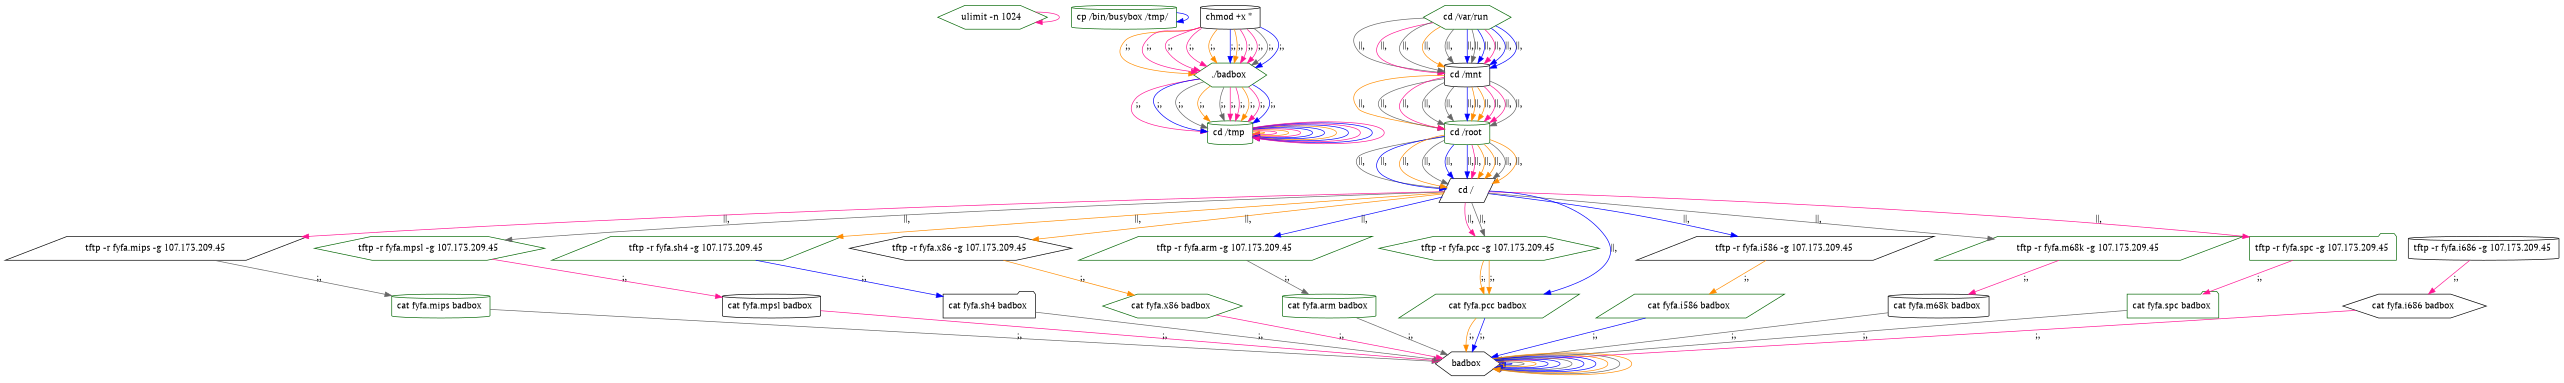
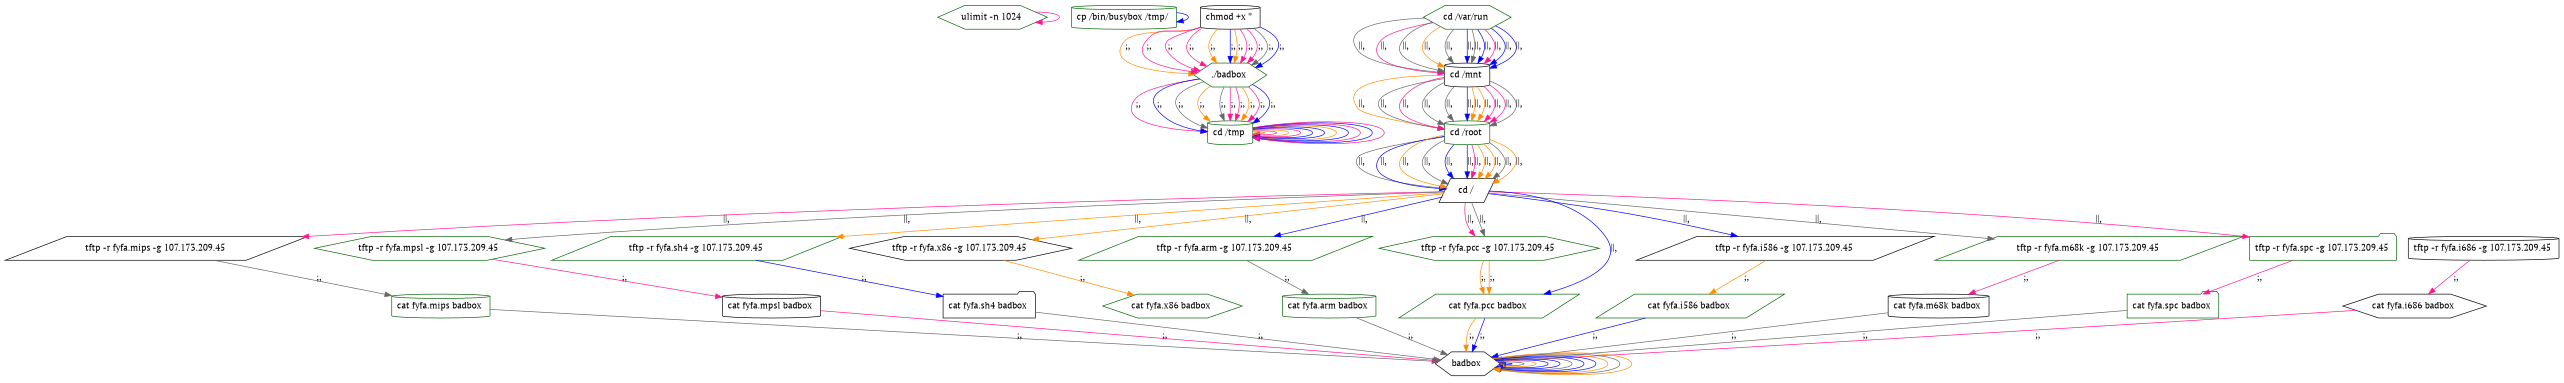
(1326, 336) -> none
